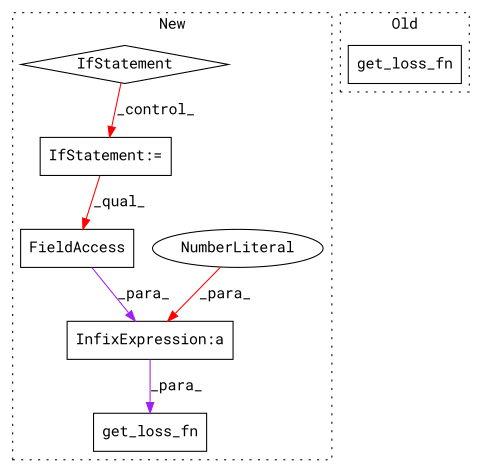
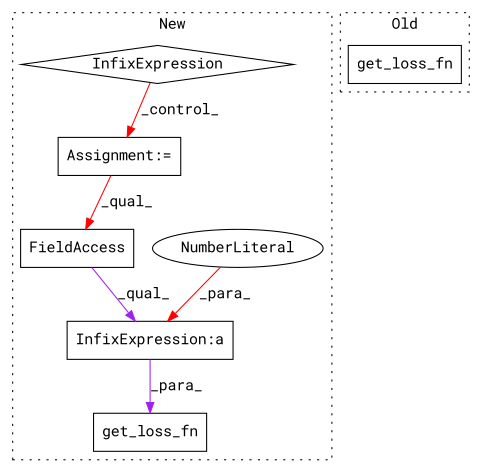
(125, 64) -> (157, 64)
(106, 156) -> (119, 156)
(144, 294) -> (144, 294)
